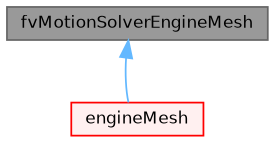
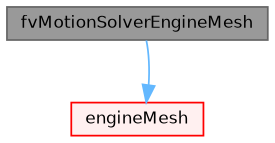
(126, 80) -> (149, 63)
